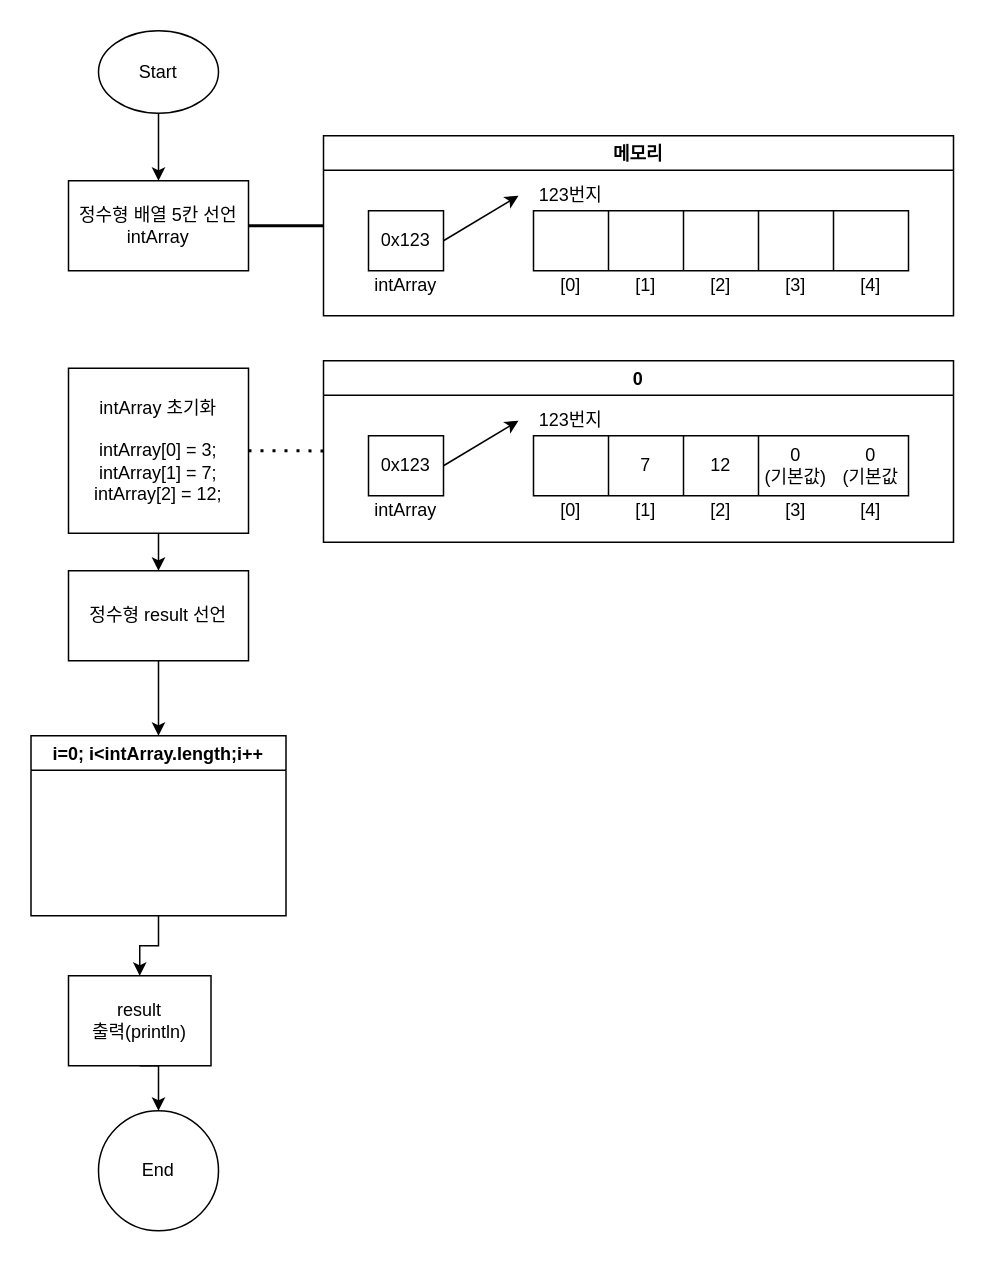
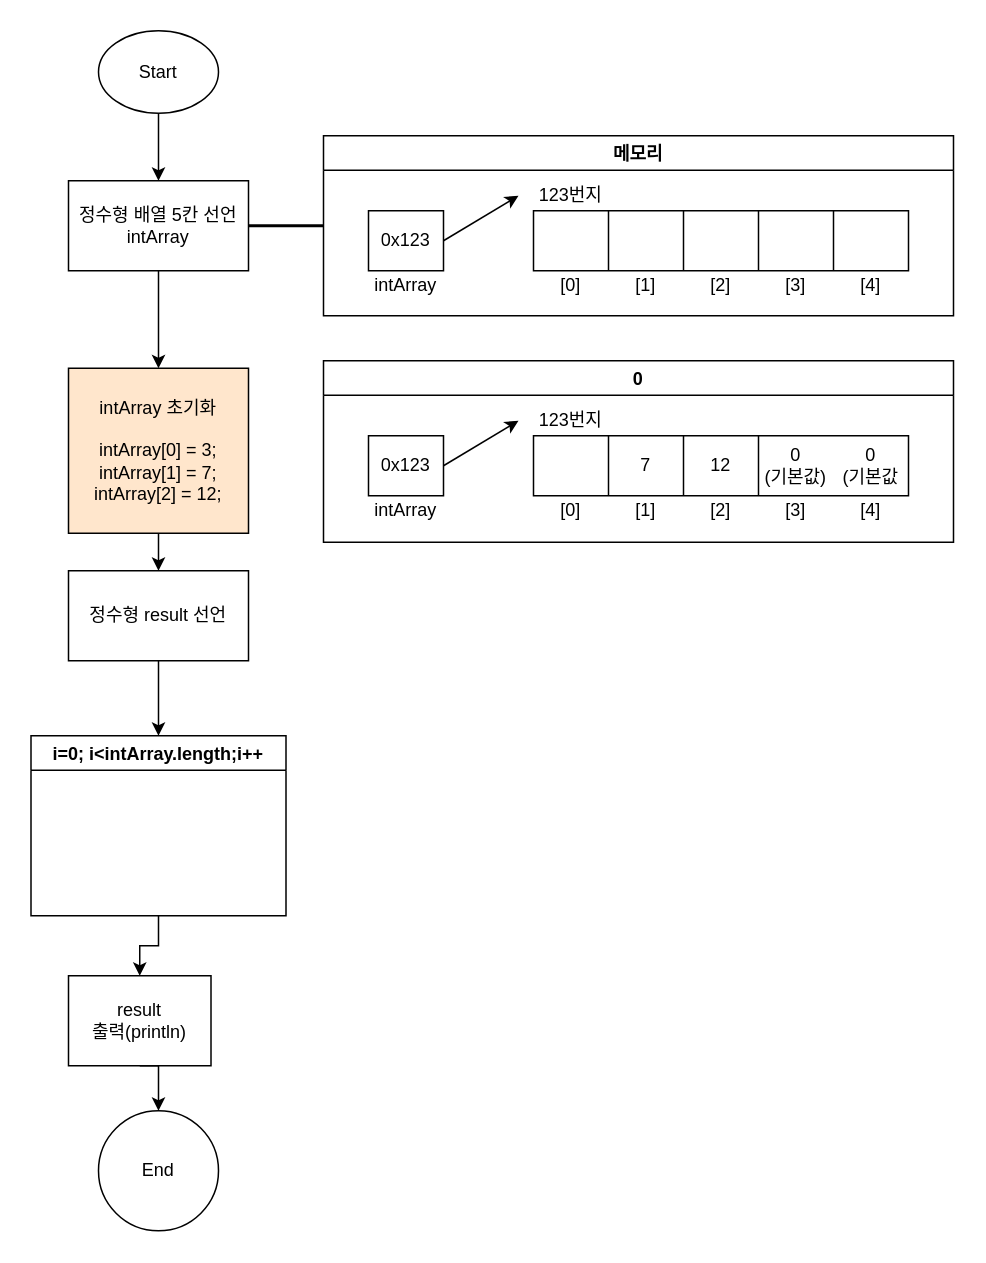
none -> (158, 314)
(158, 451) -> (158, 451)
(284, 451) -> none
